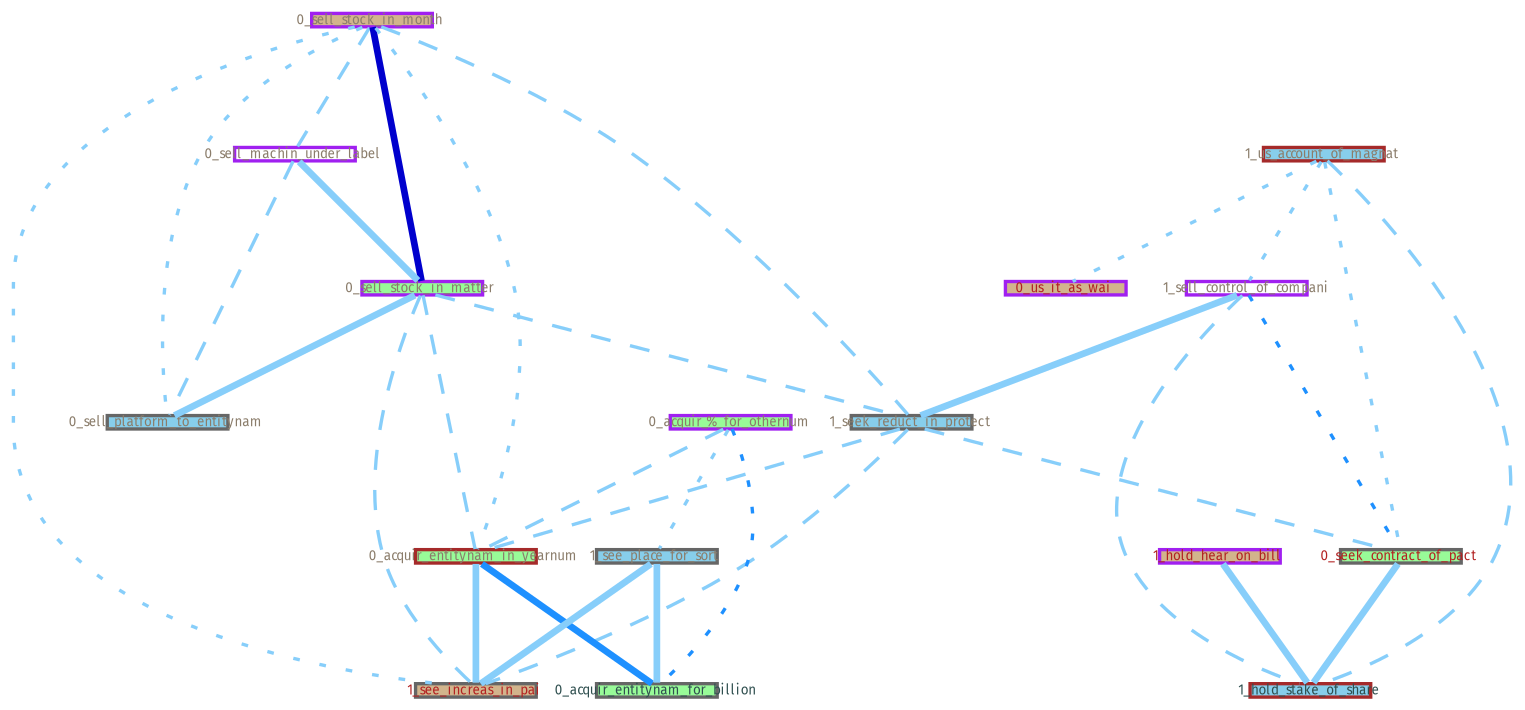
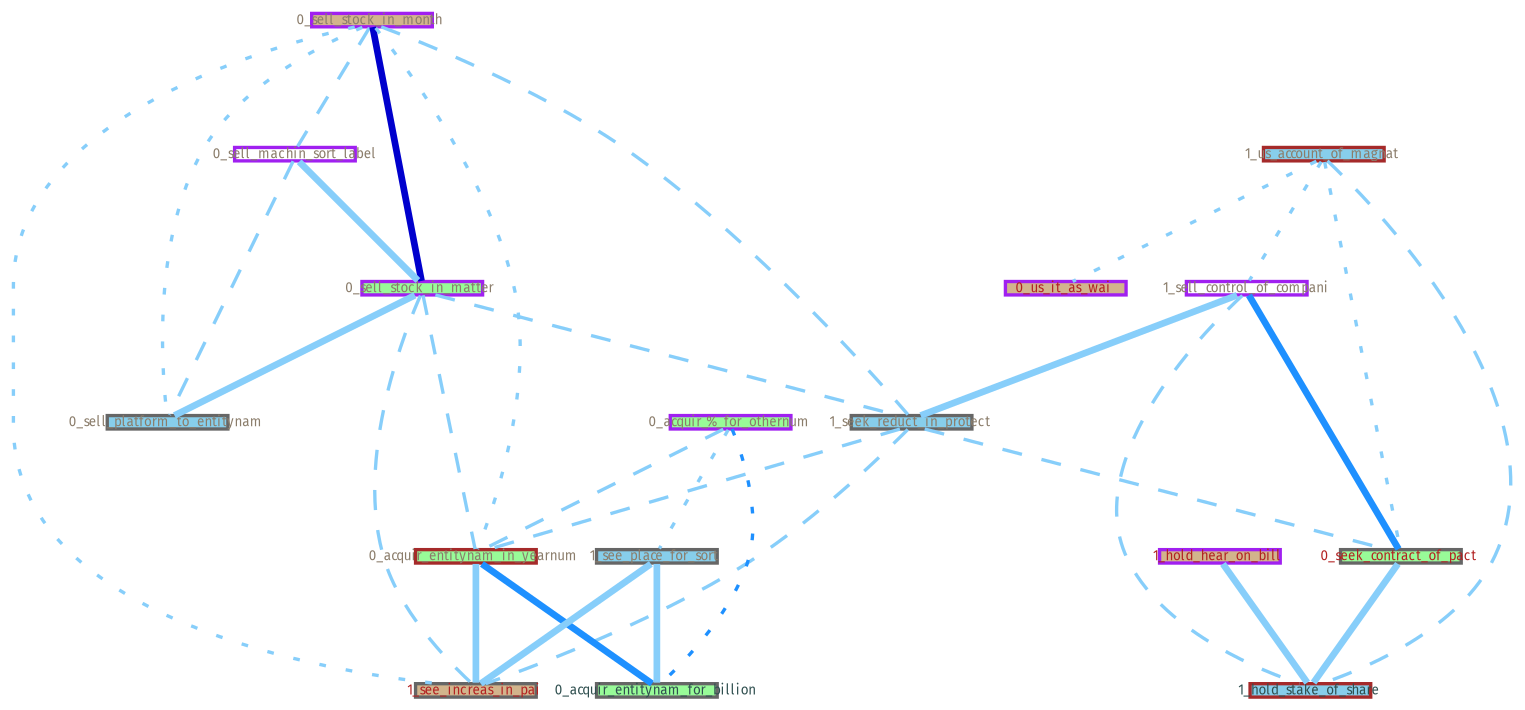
(295, 154) -> (295, 154)
(1324, 422) -> (1324, 422)
